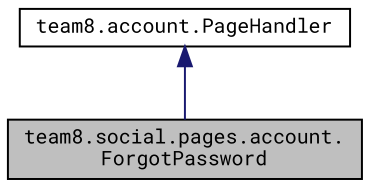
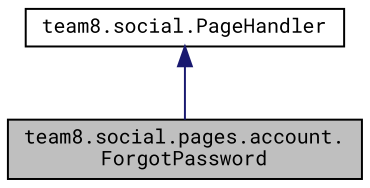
(185, 28) -> (185, 28)
